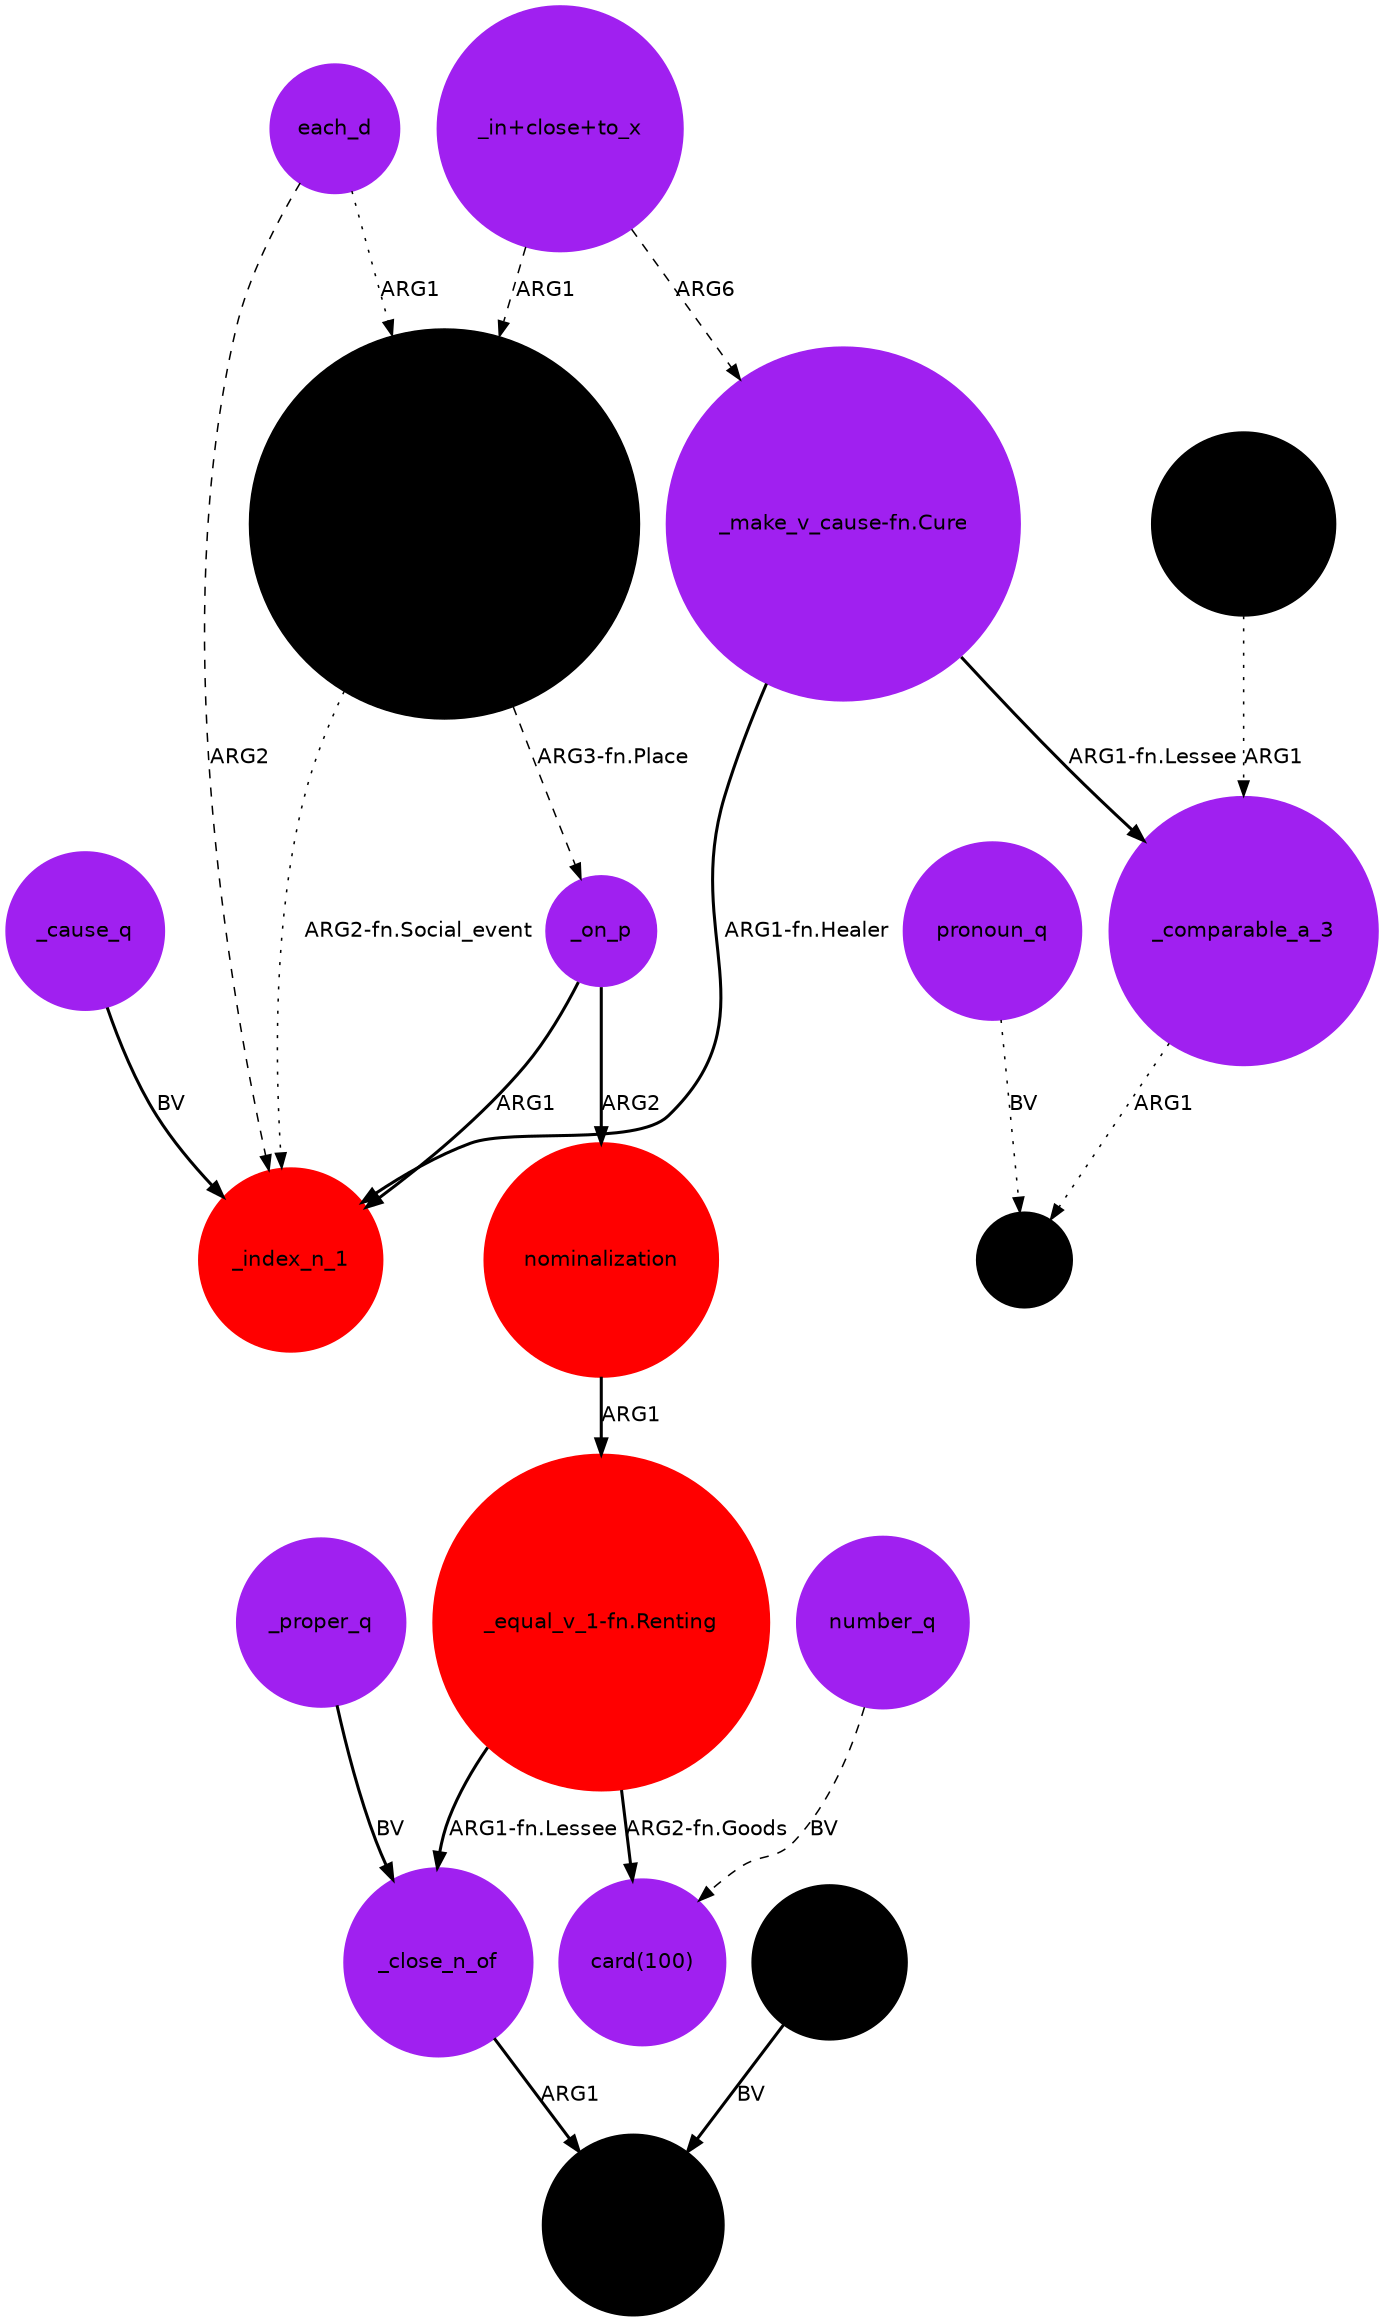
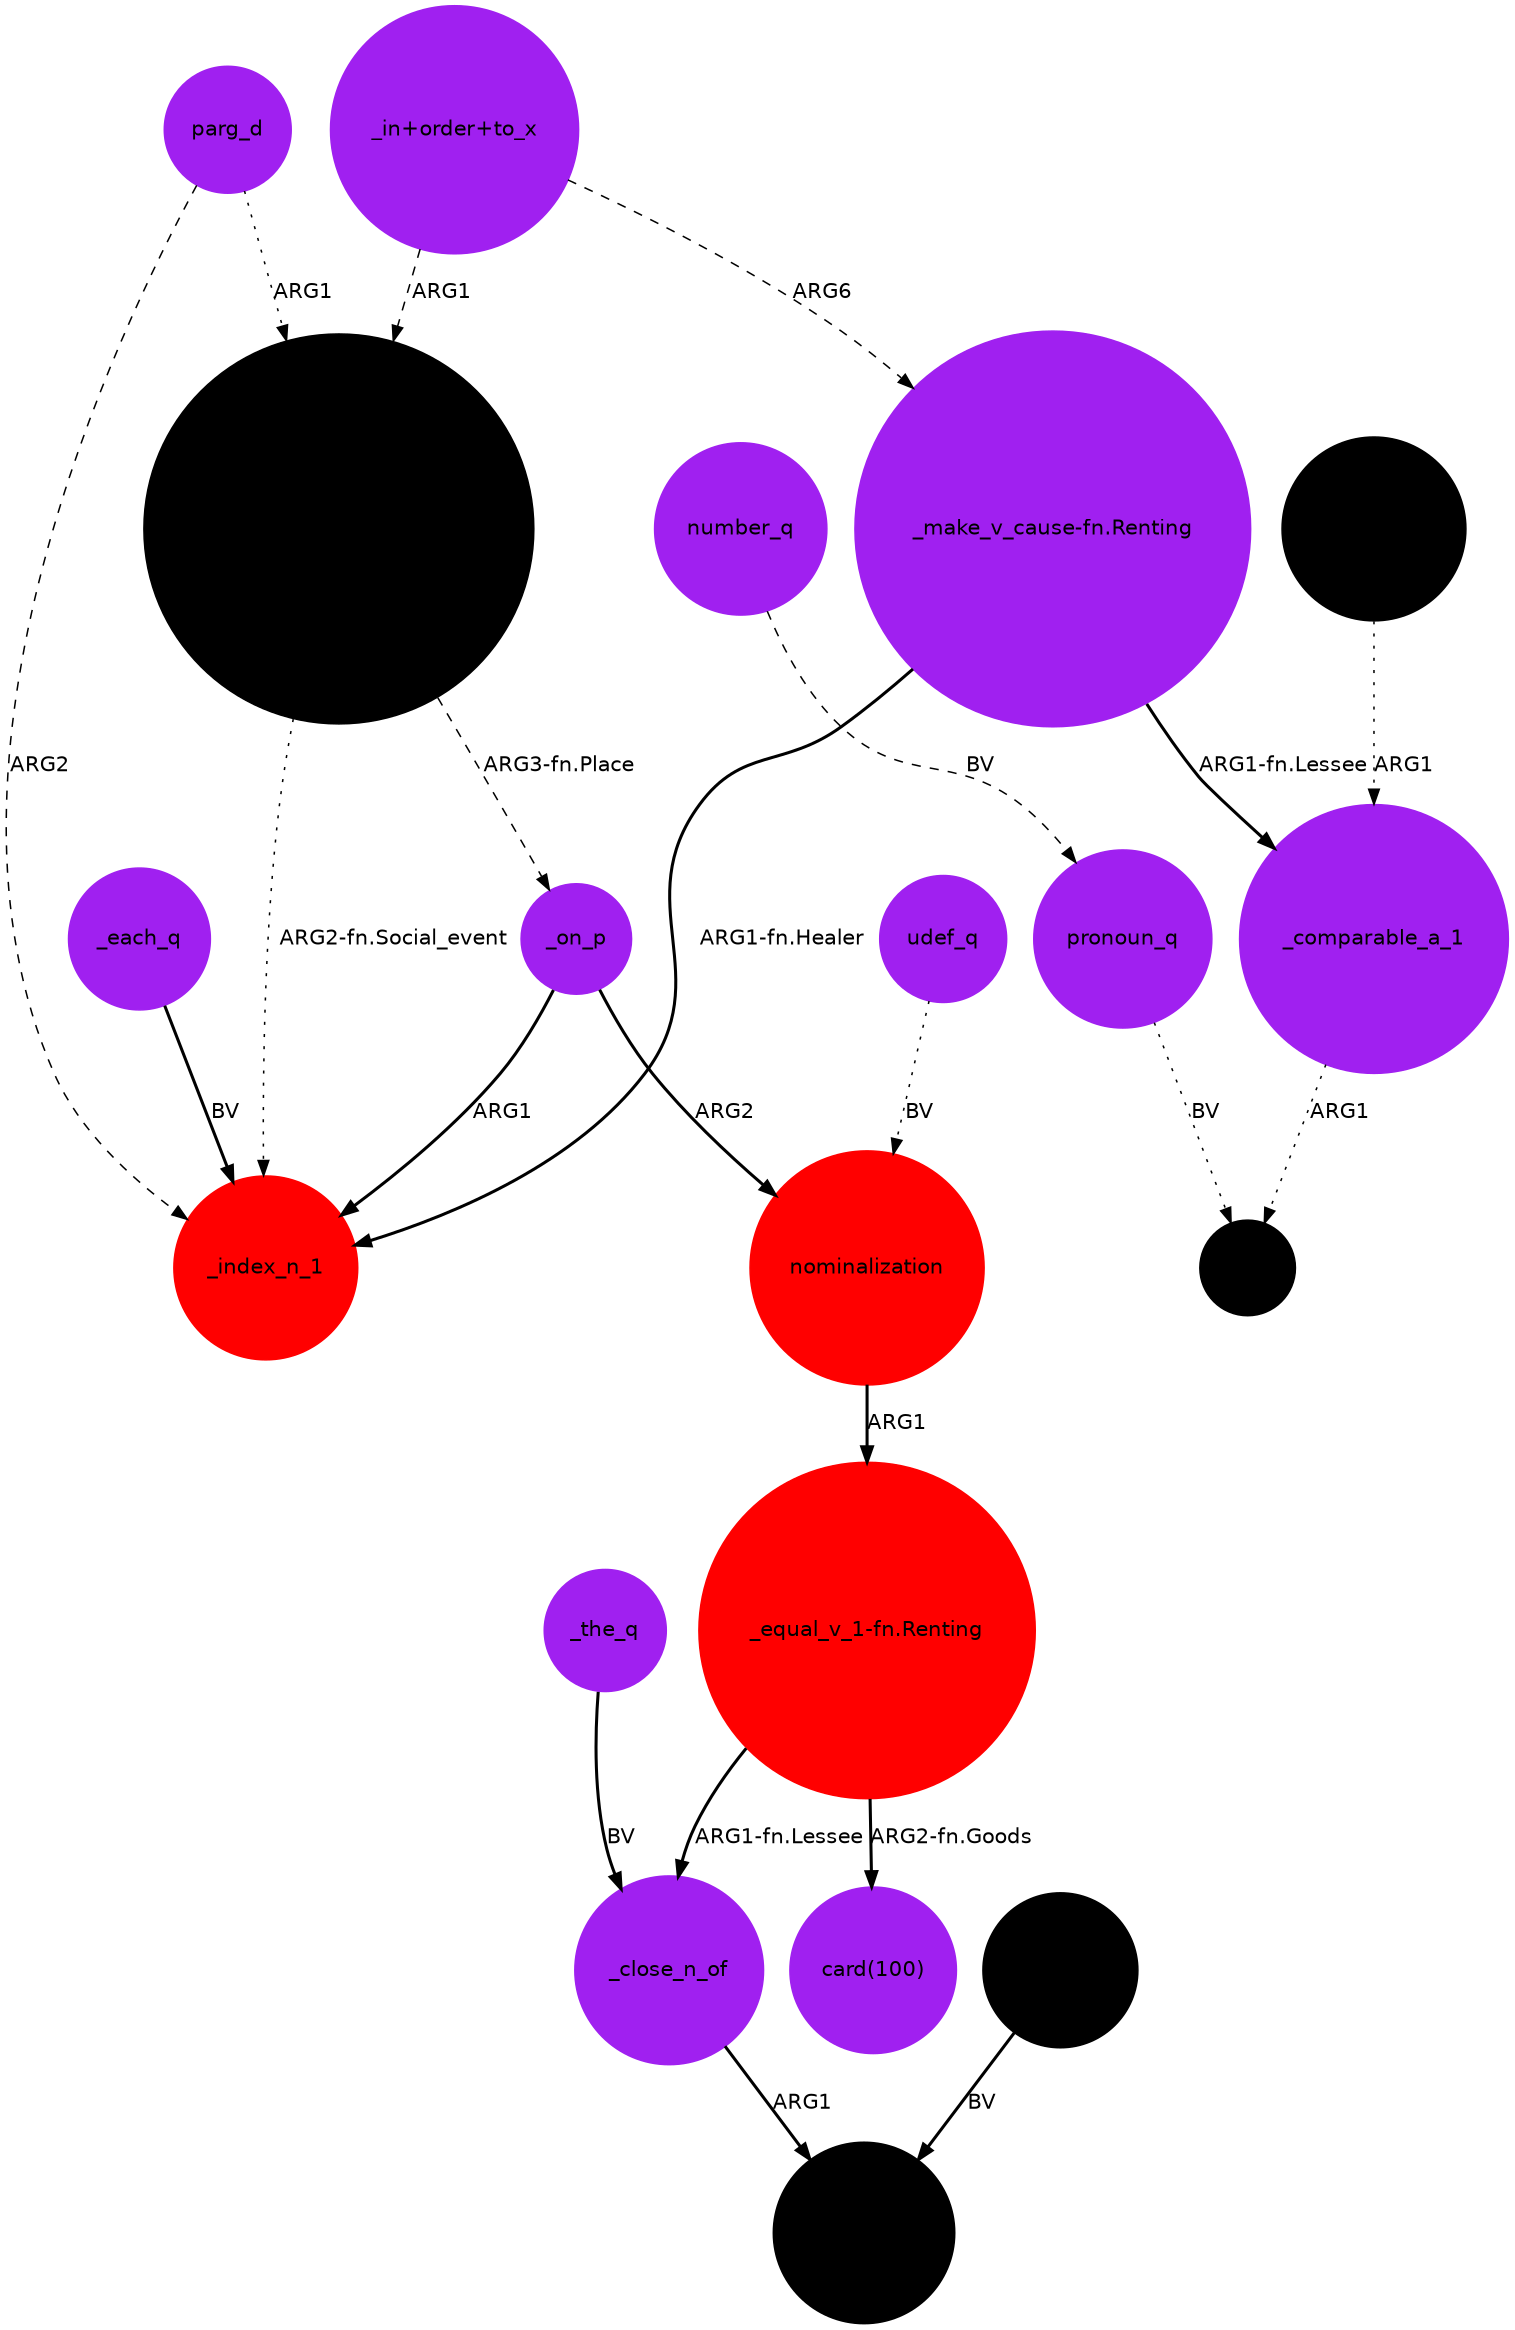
(335, 129) -> (228, 130)
(560, 129) -> (455, 130)
(843, 524) -> (1053, 529)
(85, 931) -> (139, 939)
(1244, 931) -> (1374, 939)
none -> (943, 939)
(321, 1623) -> (605, 1630)
(811, 1821) -> (894, 759)
